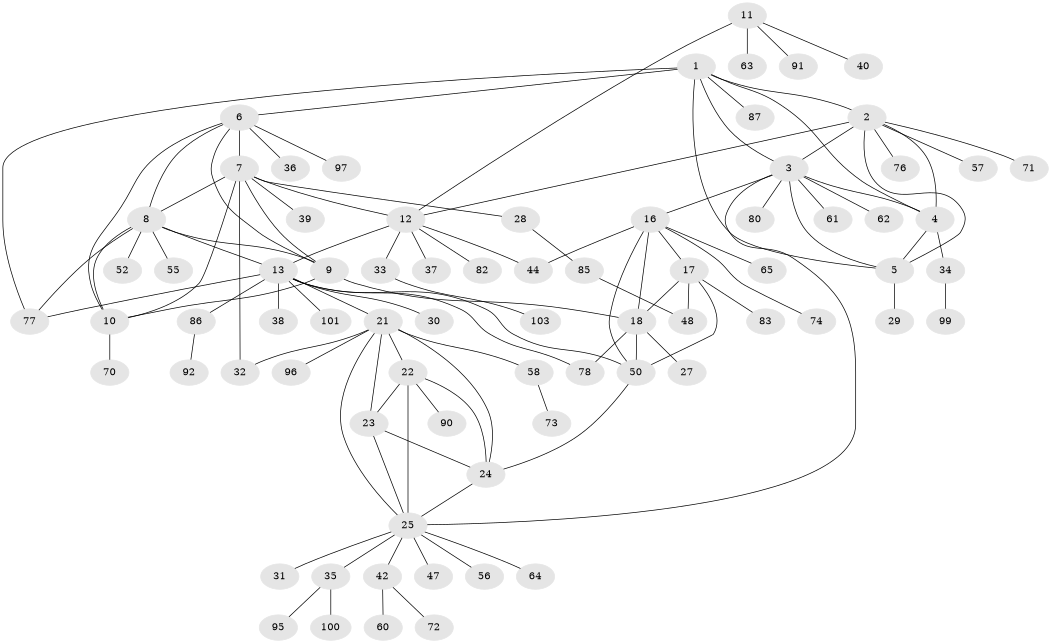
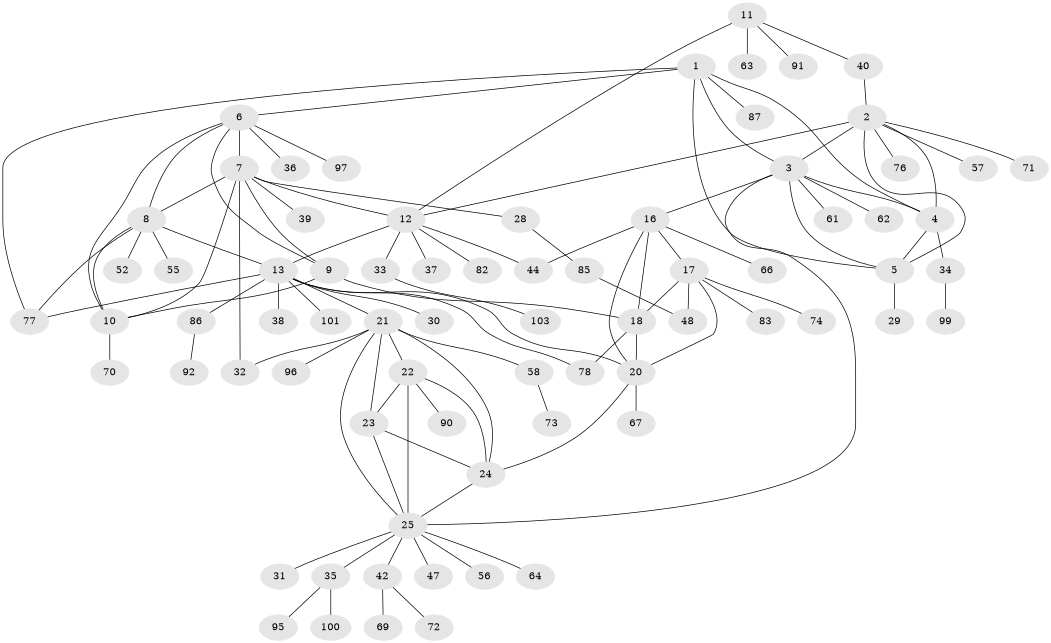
(781, 93) -> (865, 92)
(755, 220) -> none
(235, 244) -> none
(767, 271) -> (767, 271)
(731, 274) -> (753, 295)
(636, 373) -> (636, 373)
(687, 373) -> none
none -> (636, 424)
(383, 628) -> (383, 628)
